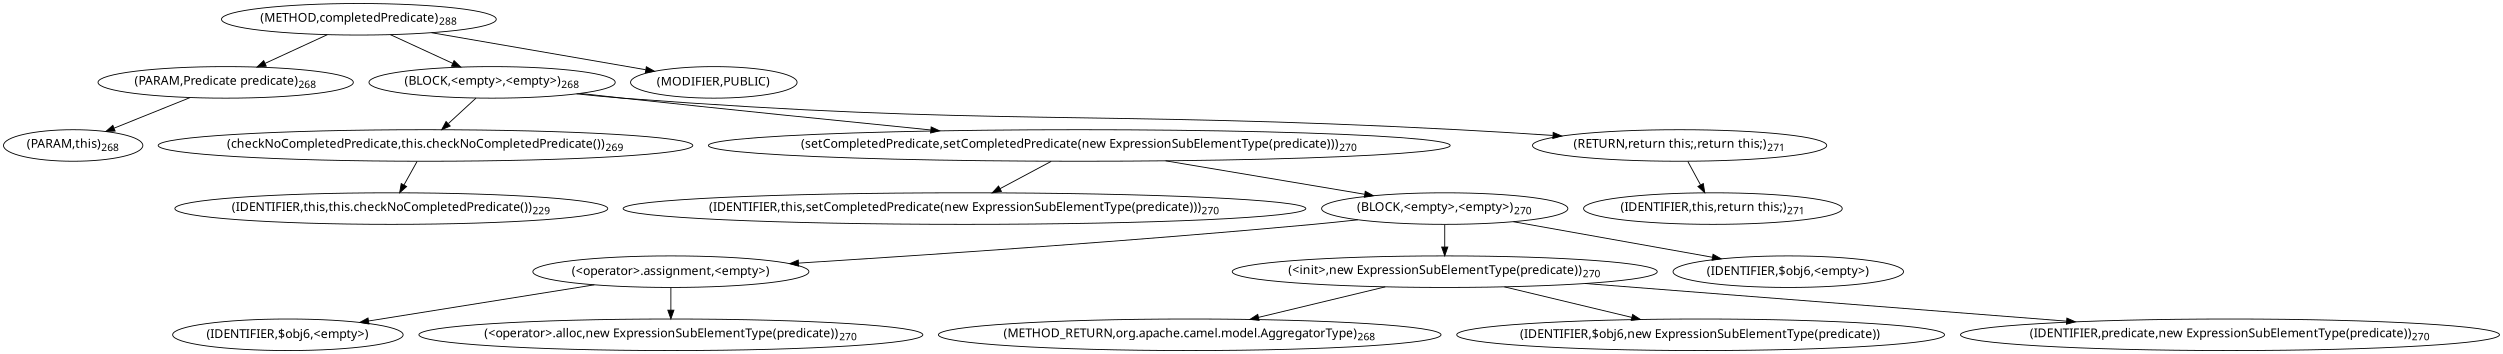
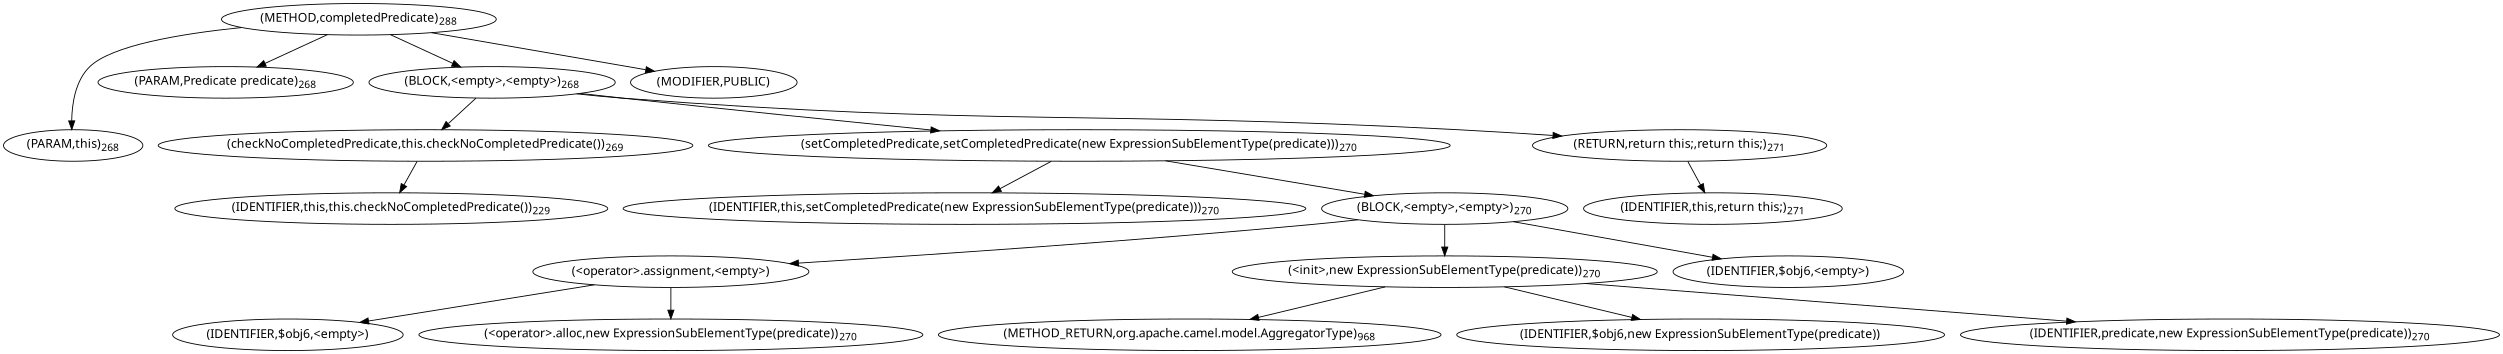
(152, 113) -> (135, 46)
(1367, 333) -> (1367, 333)
